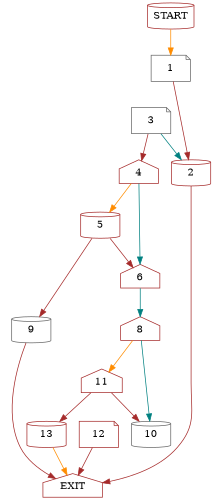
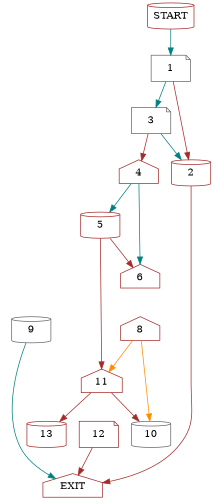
(171, 39) -> (171, 39)
none -> (162, 91)
(123, 195) -> (123, 195)
(68, 274) -> (101, 300)
(140, 299) -> none
(145, 377) -> (145, 377)
(13, 415) -> (13, 415)
(58, 458) -> none
